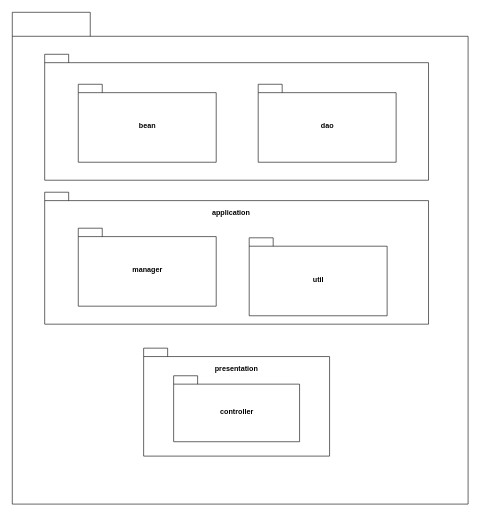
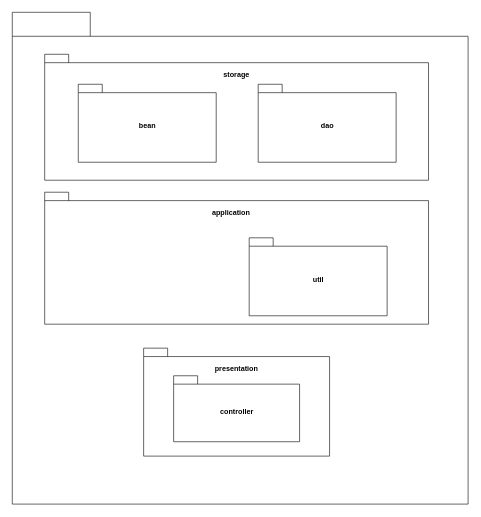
none -> (237, 74)
(147, 267) -> none
